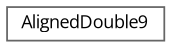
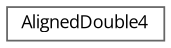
(86, 24) -> (86, 24)
